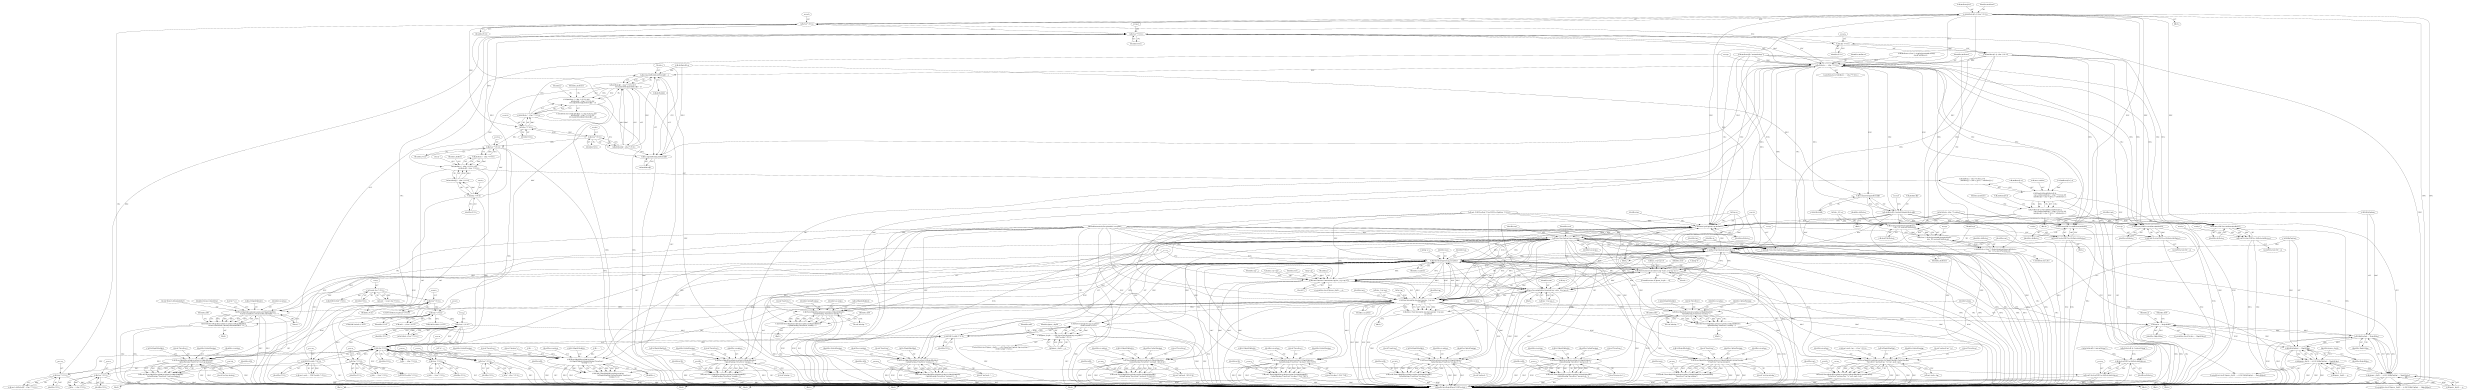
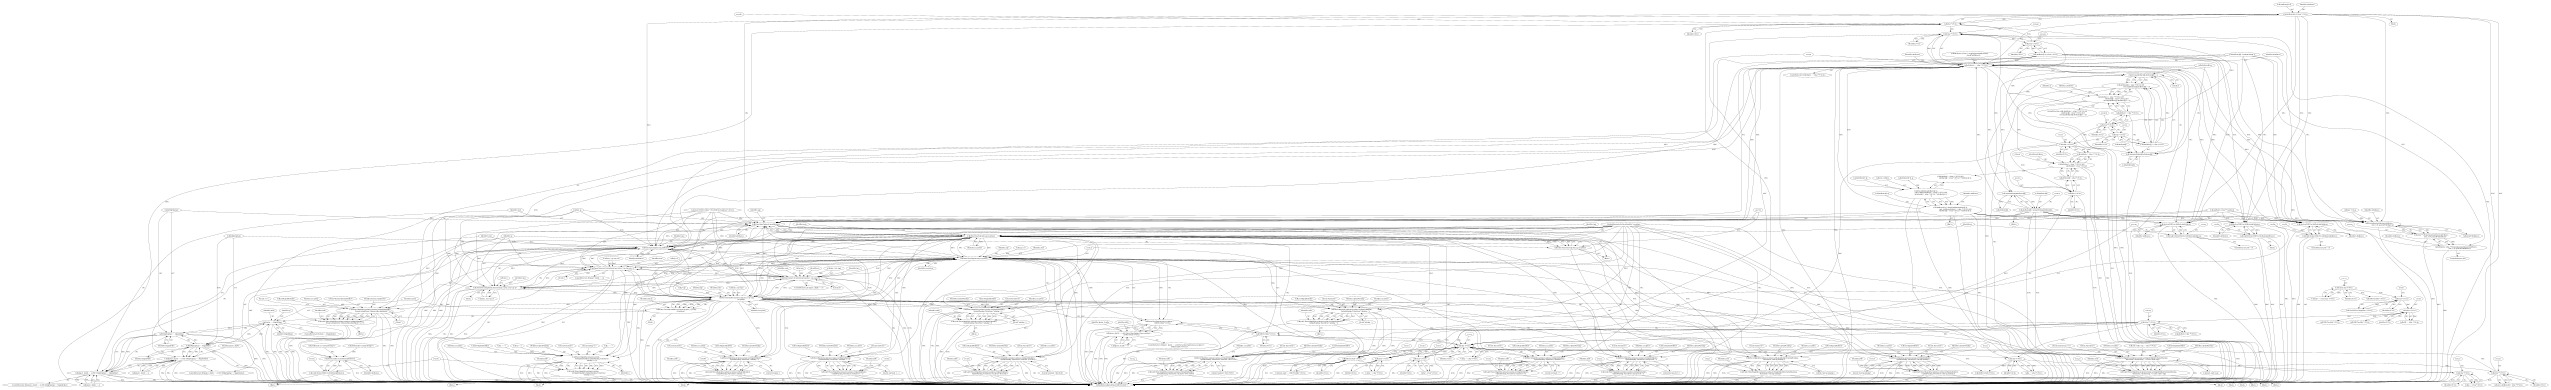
(657, 83) -> (2167, 79)
